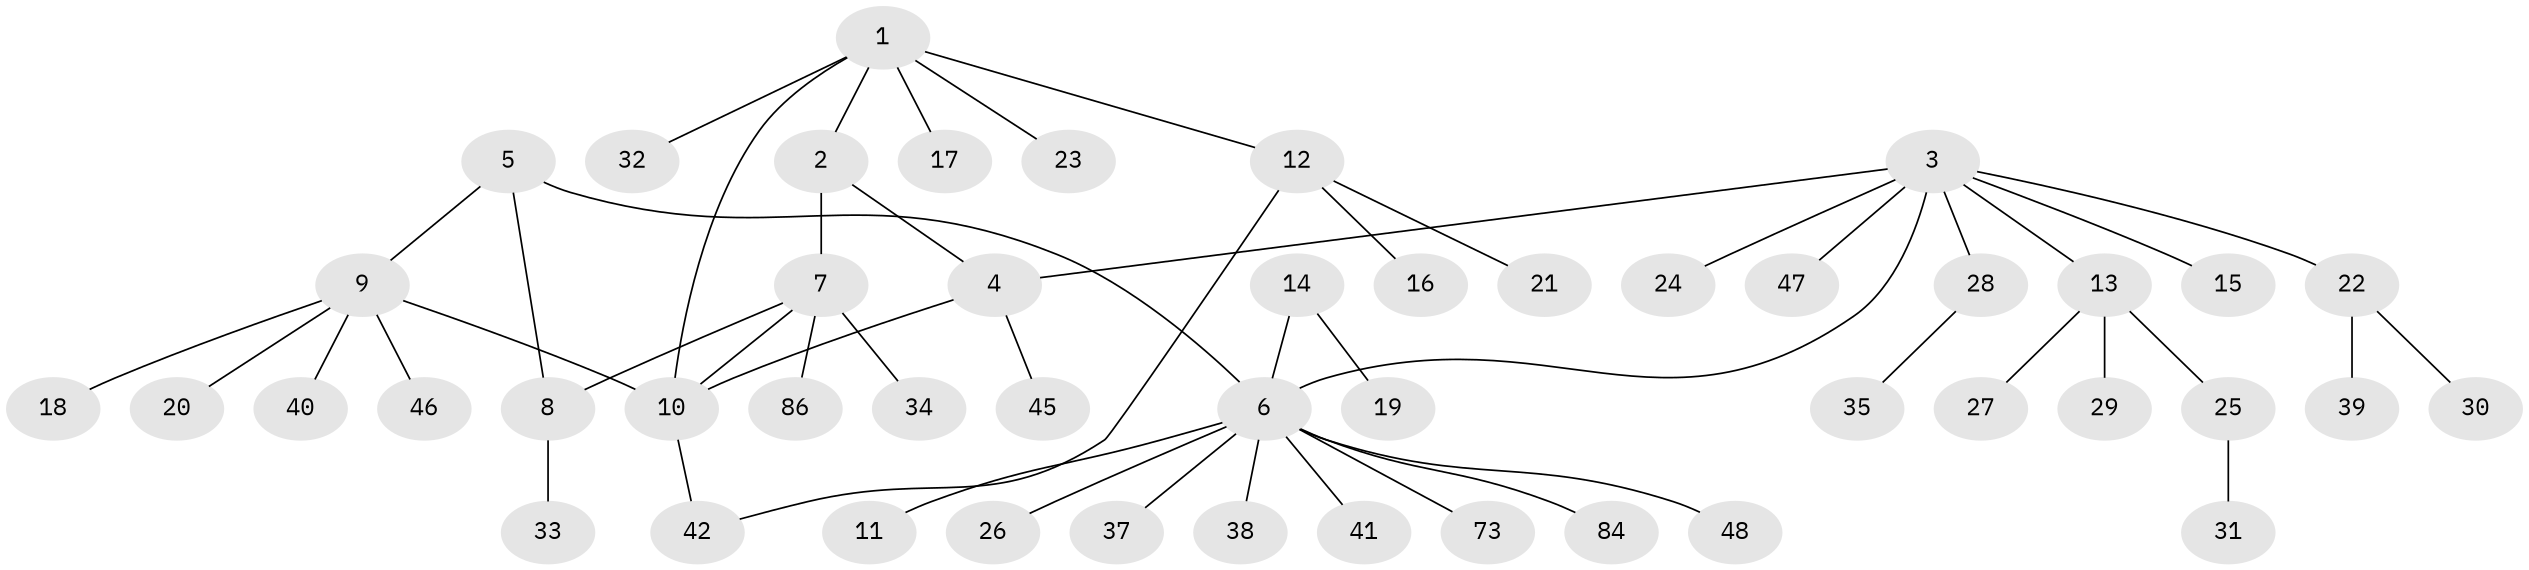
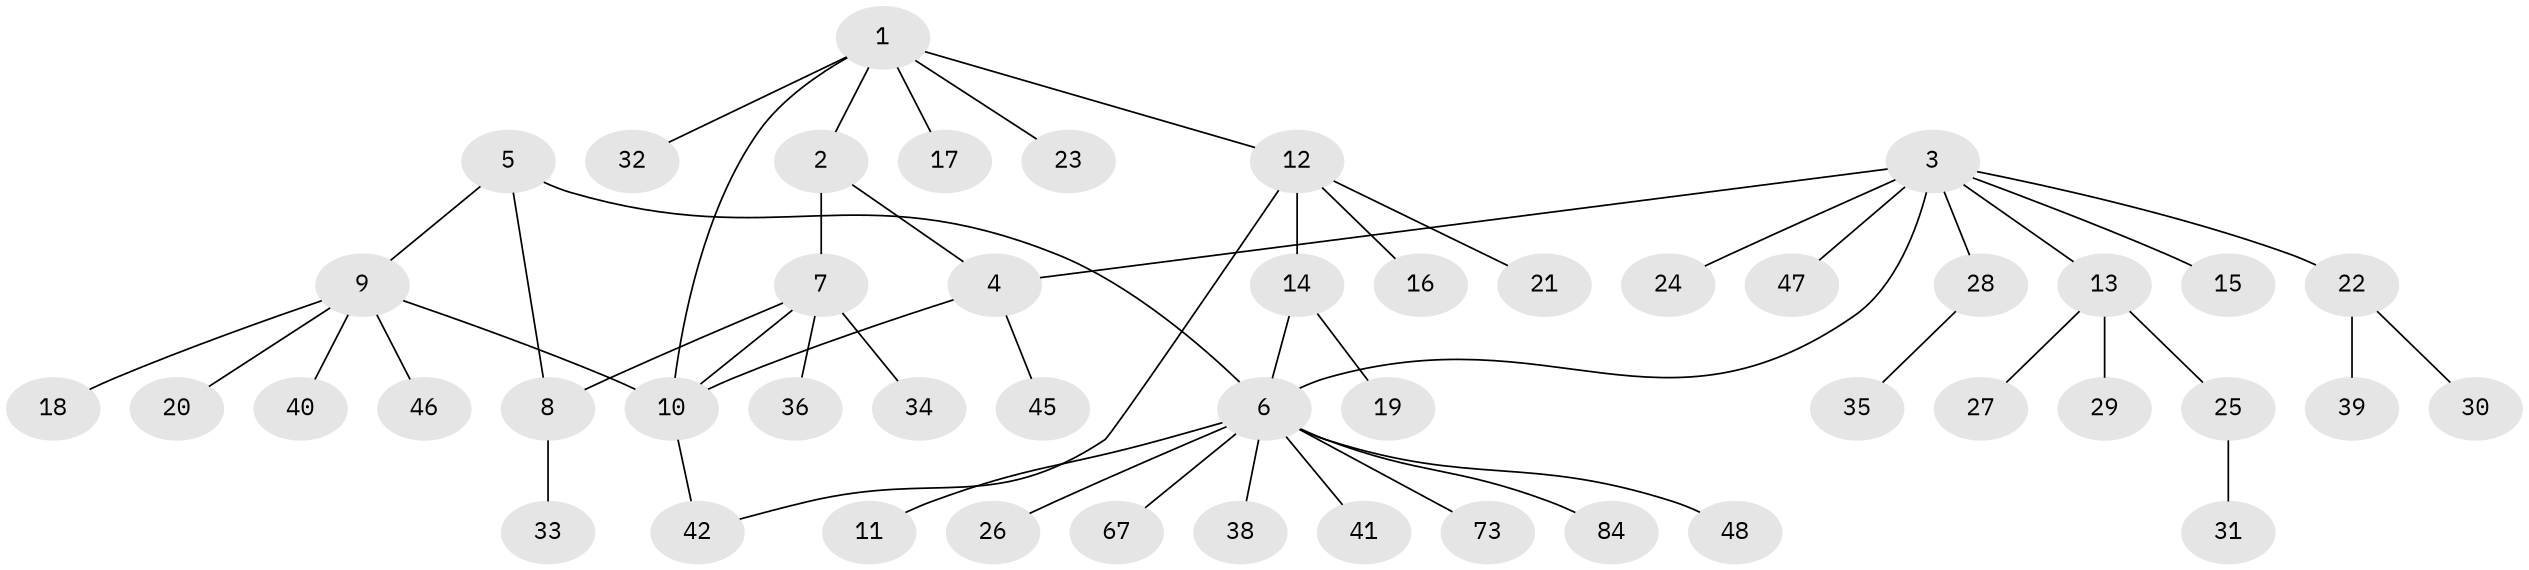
none -> (1297, 224)
(795, 409) -> (795, 409)
(1117, 533) -> (1117, 533)
